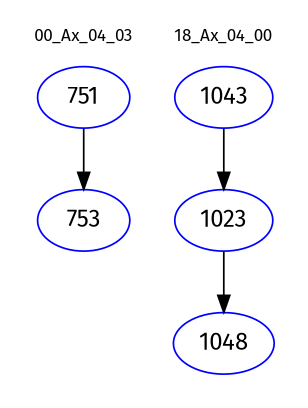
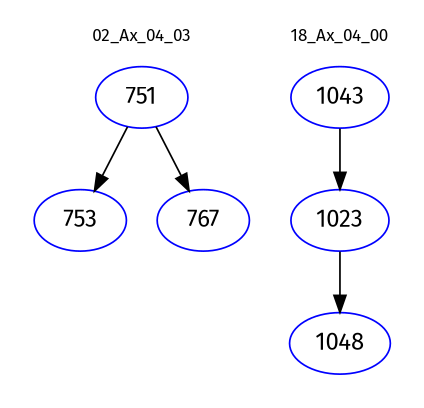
(84, 37) -> (142, 37)
none -> (203, 220)
